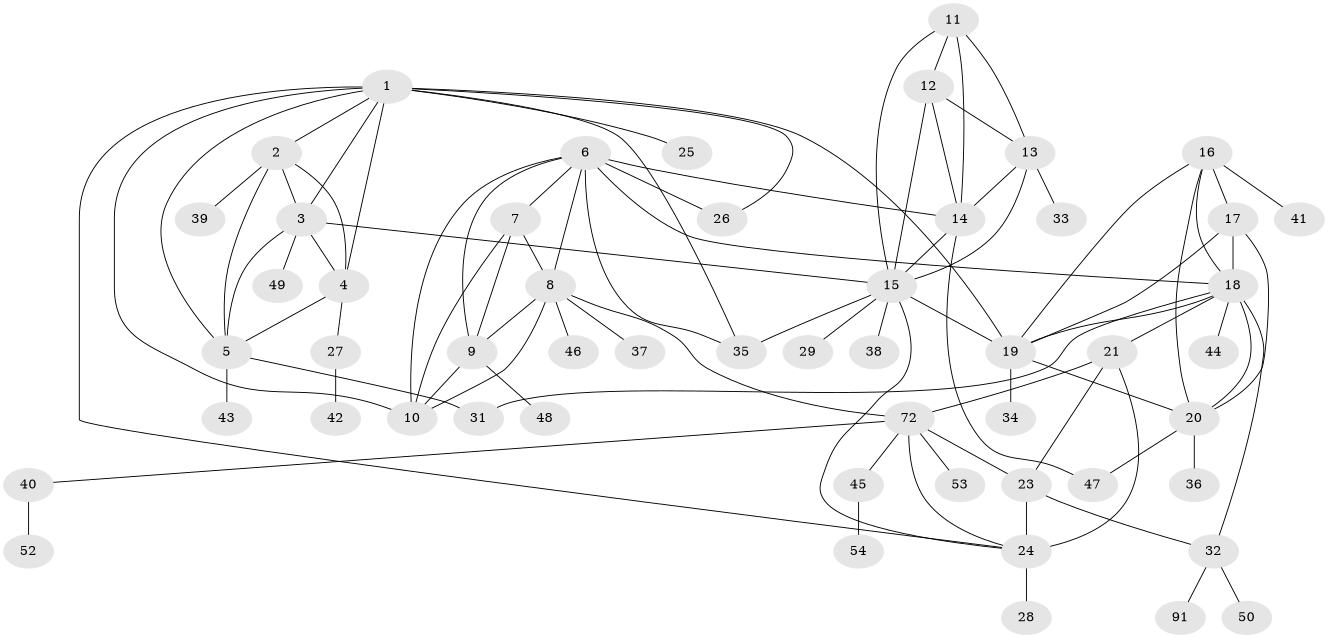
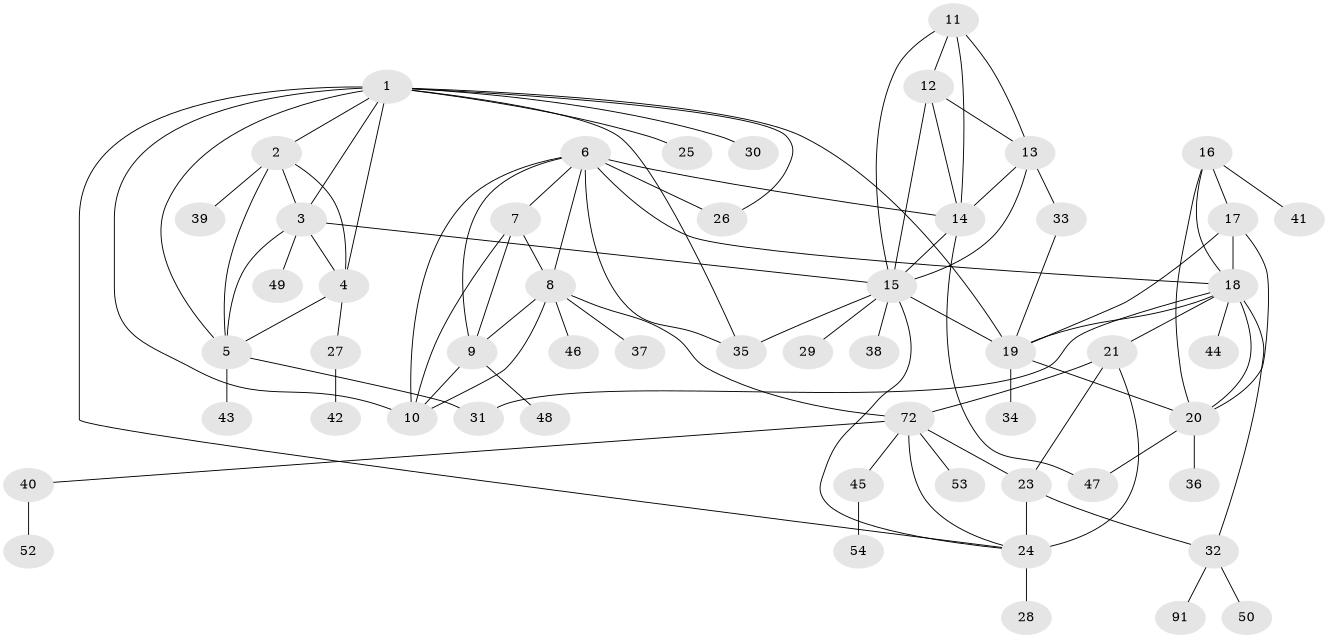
none -> (753, 153)
(1098, 243) -> (1036, 286)
